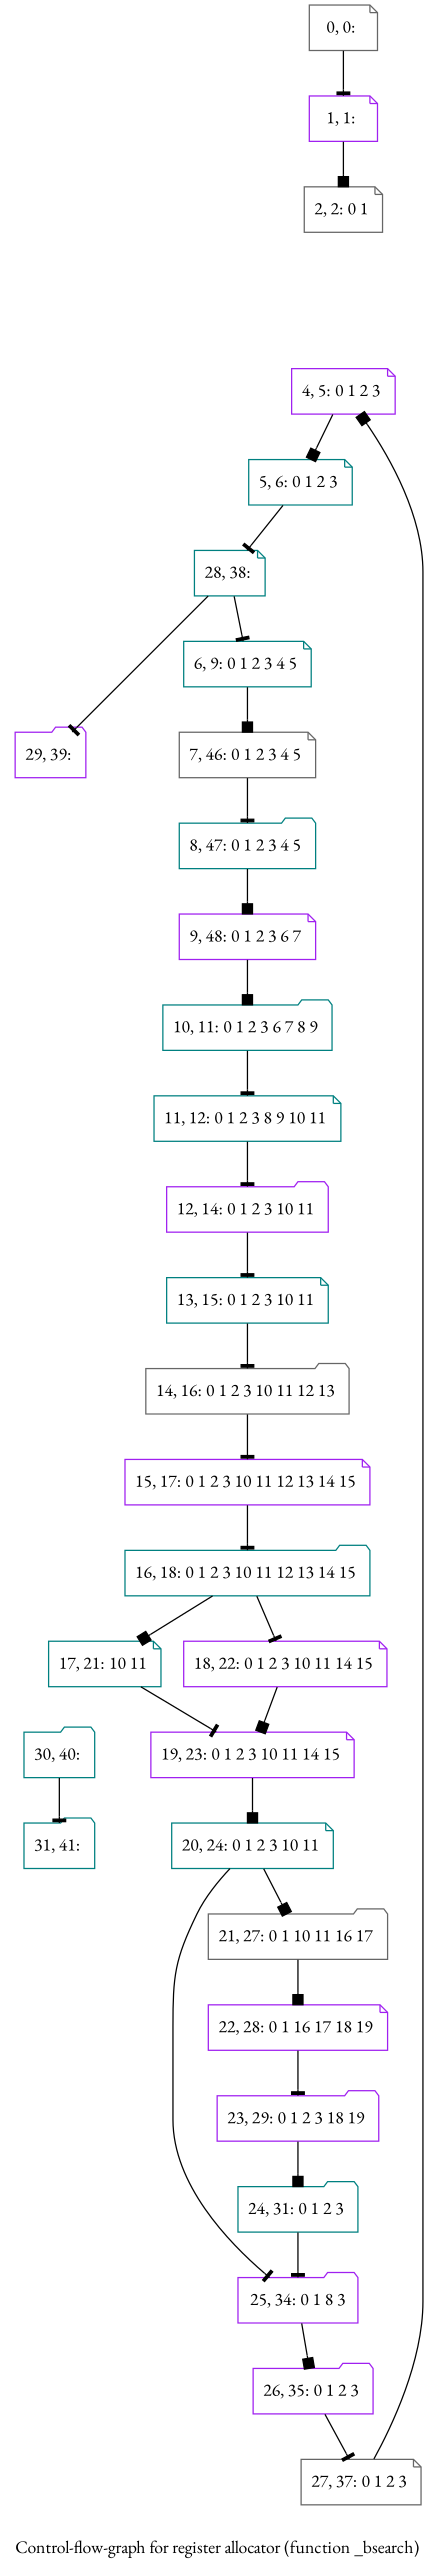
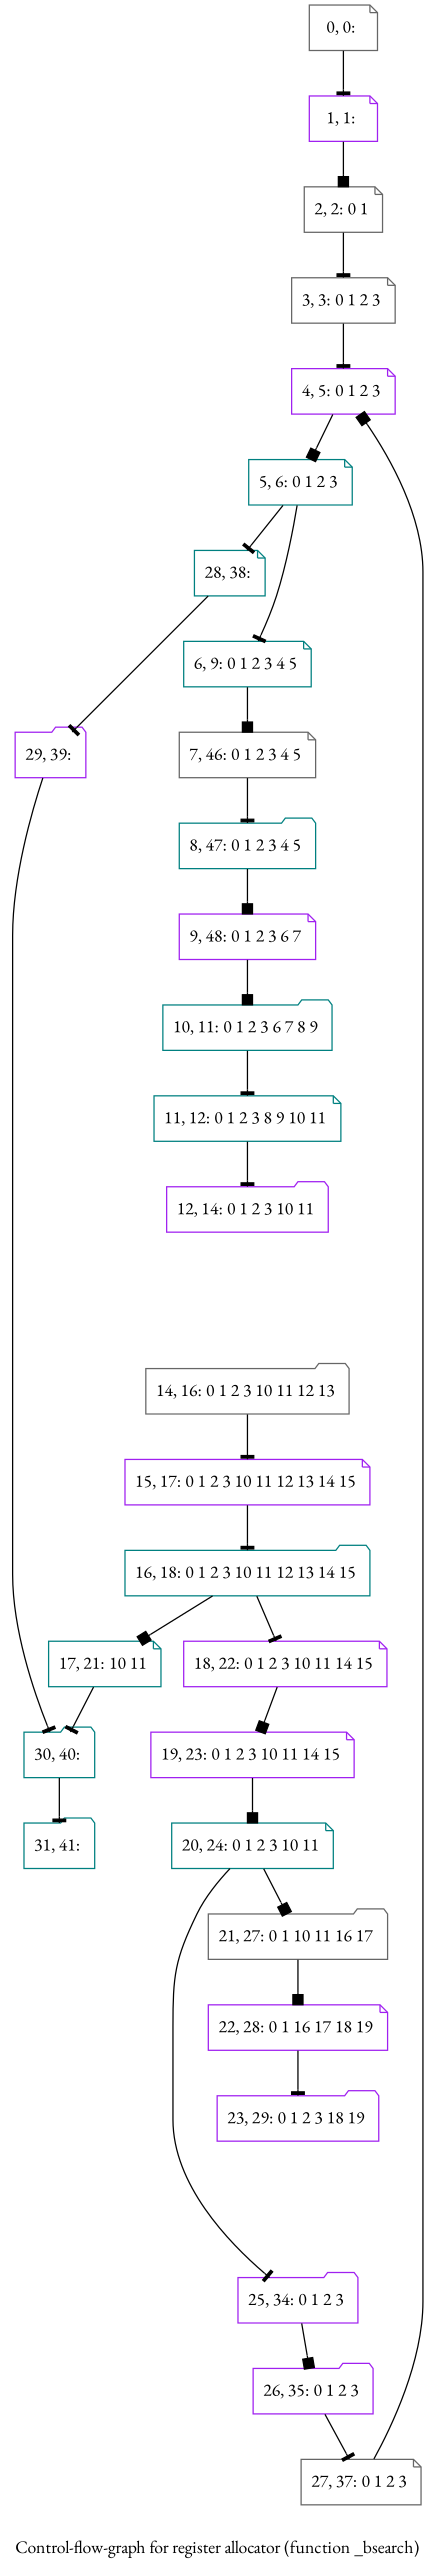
none -> (343, 300)
(238, 616) -> (283, 571)
none -> (13, 1253)
(247, 1300) -> none
(176, 1708) -> (83, 1707)
(298, 2209) -> none
(298, 2300) -> (298, 2300)
